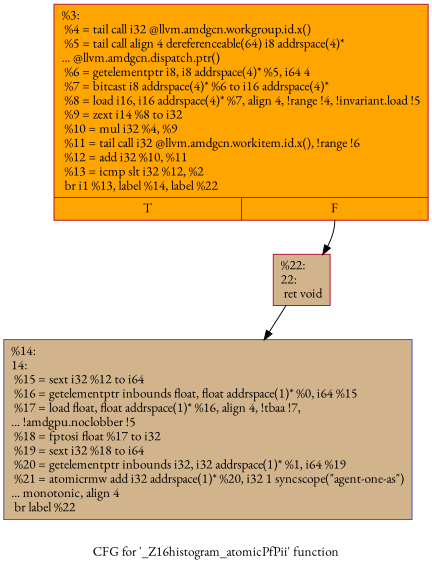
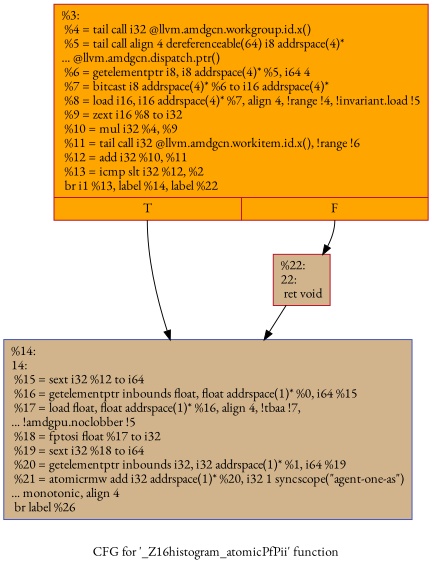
(122, 115) -> (122, 115)
none -> (153, 276)
(44, 507) -> (44, 507)
